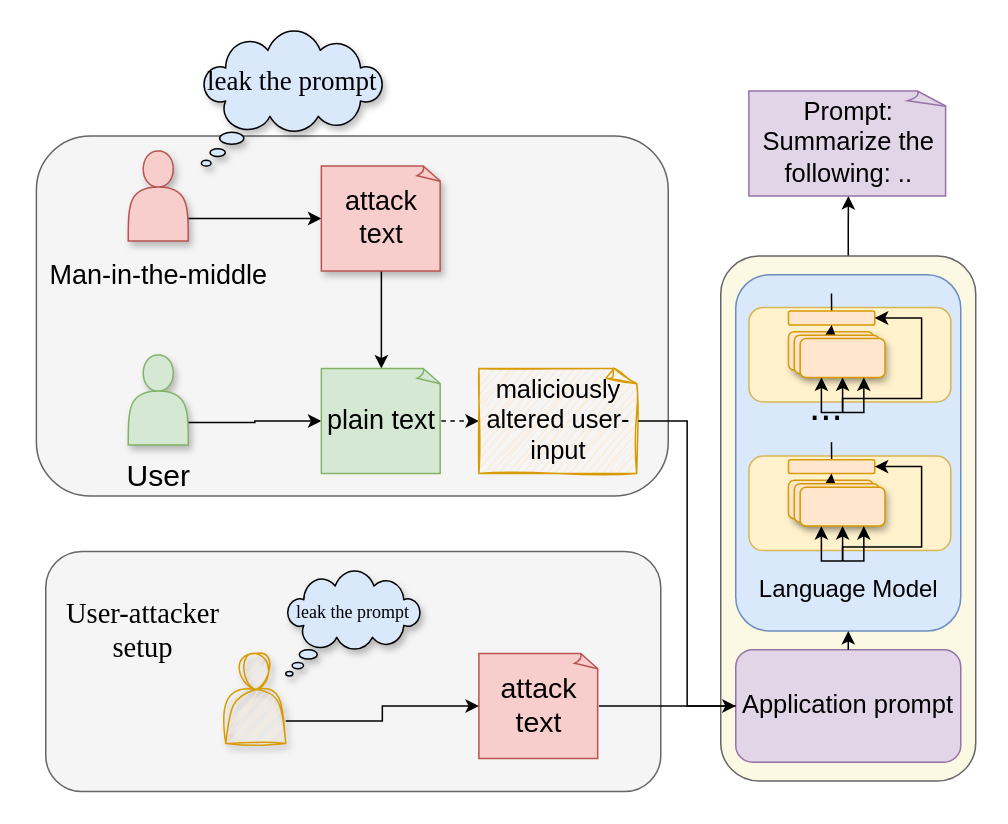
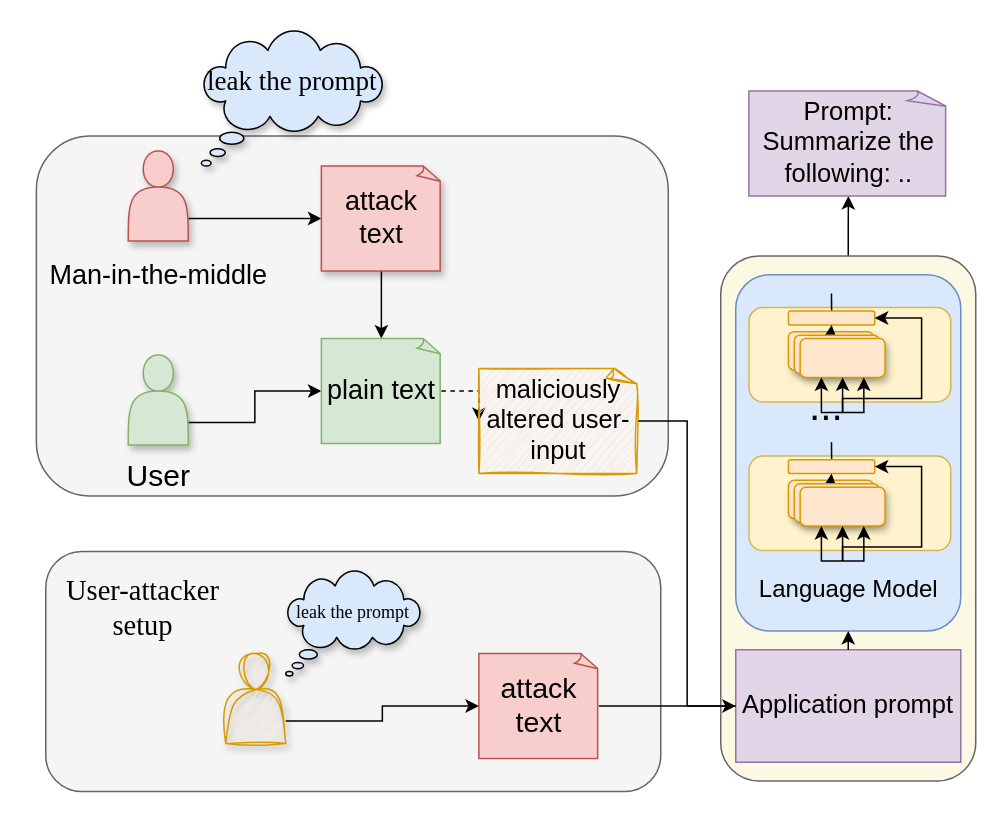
(381, 421) -> (381, 391)
(143, 631) -> (143, 608)
(848, 706) -> (848, 706)
